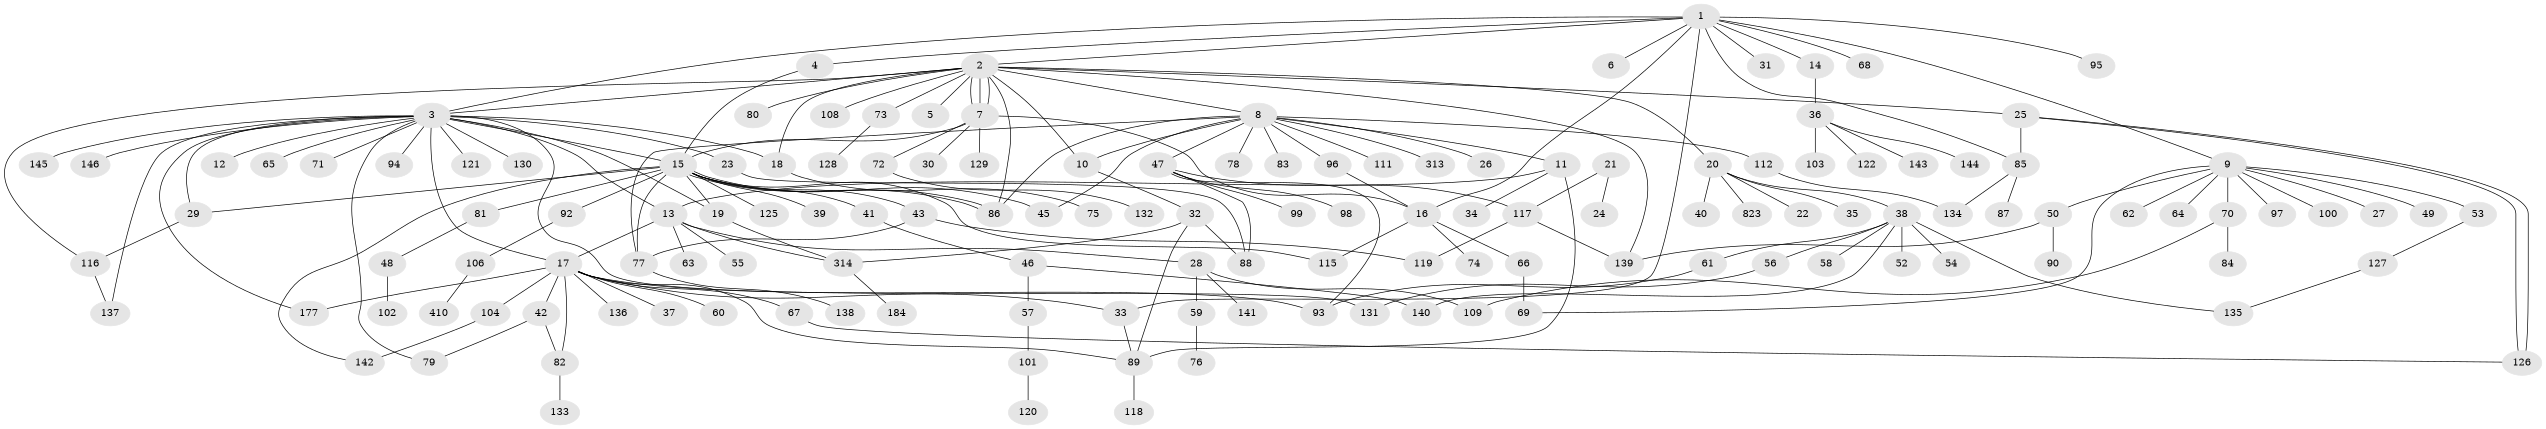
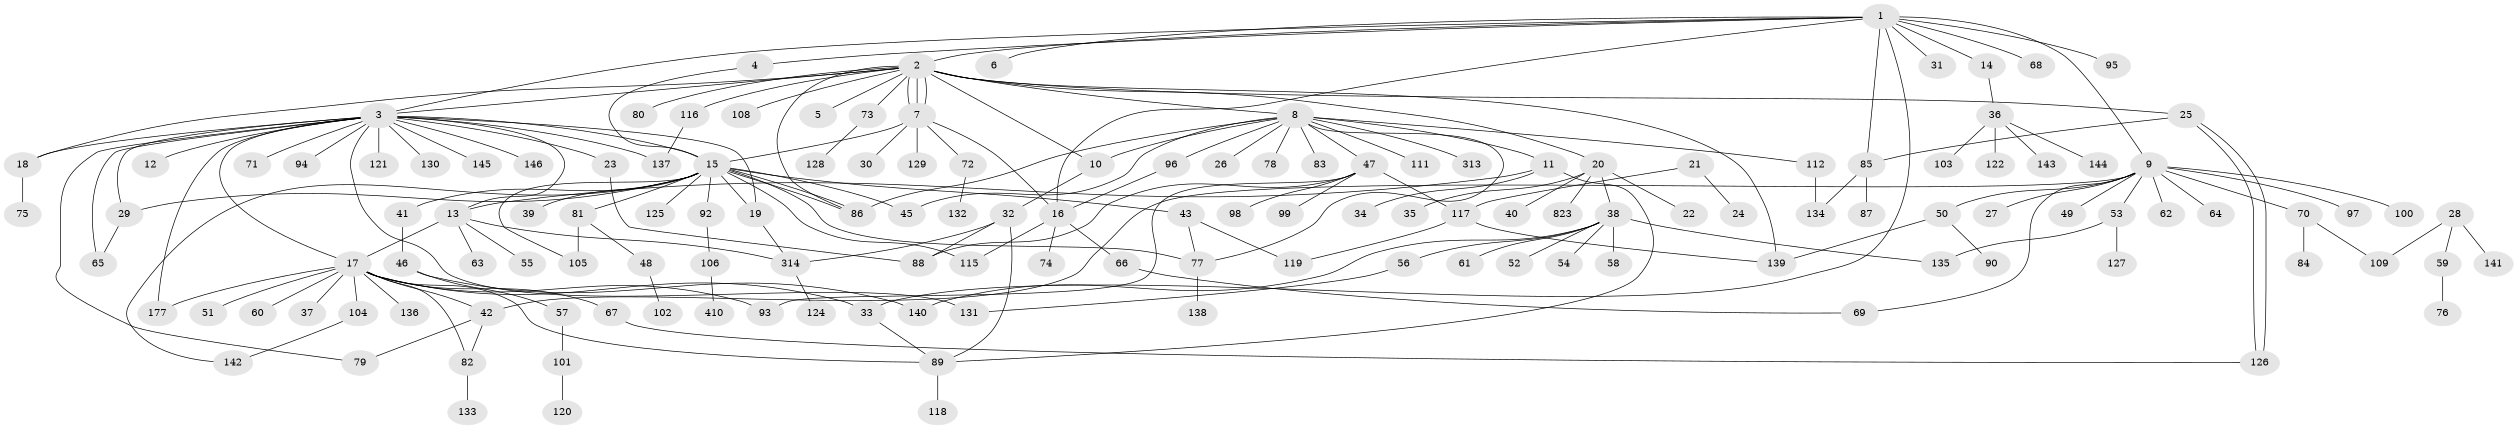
none -> (1345, 187)
(142, 239) -> (111, 239)
(929, 249) -> none
none -> (578, 264)
(1449, 285) -> none
(2305, 289) -> (2026, 240)
none -> (208, 314)
(897, 314) -> (816, 314)
